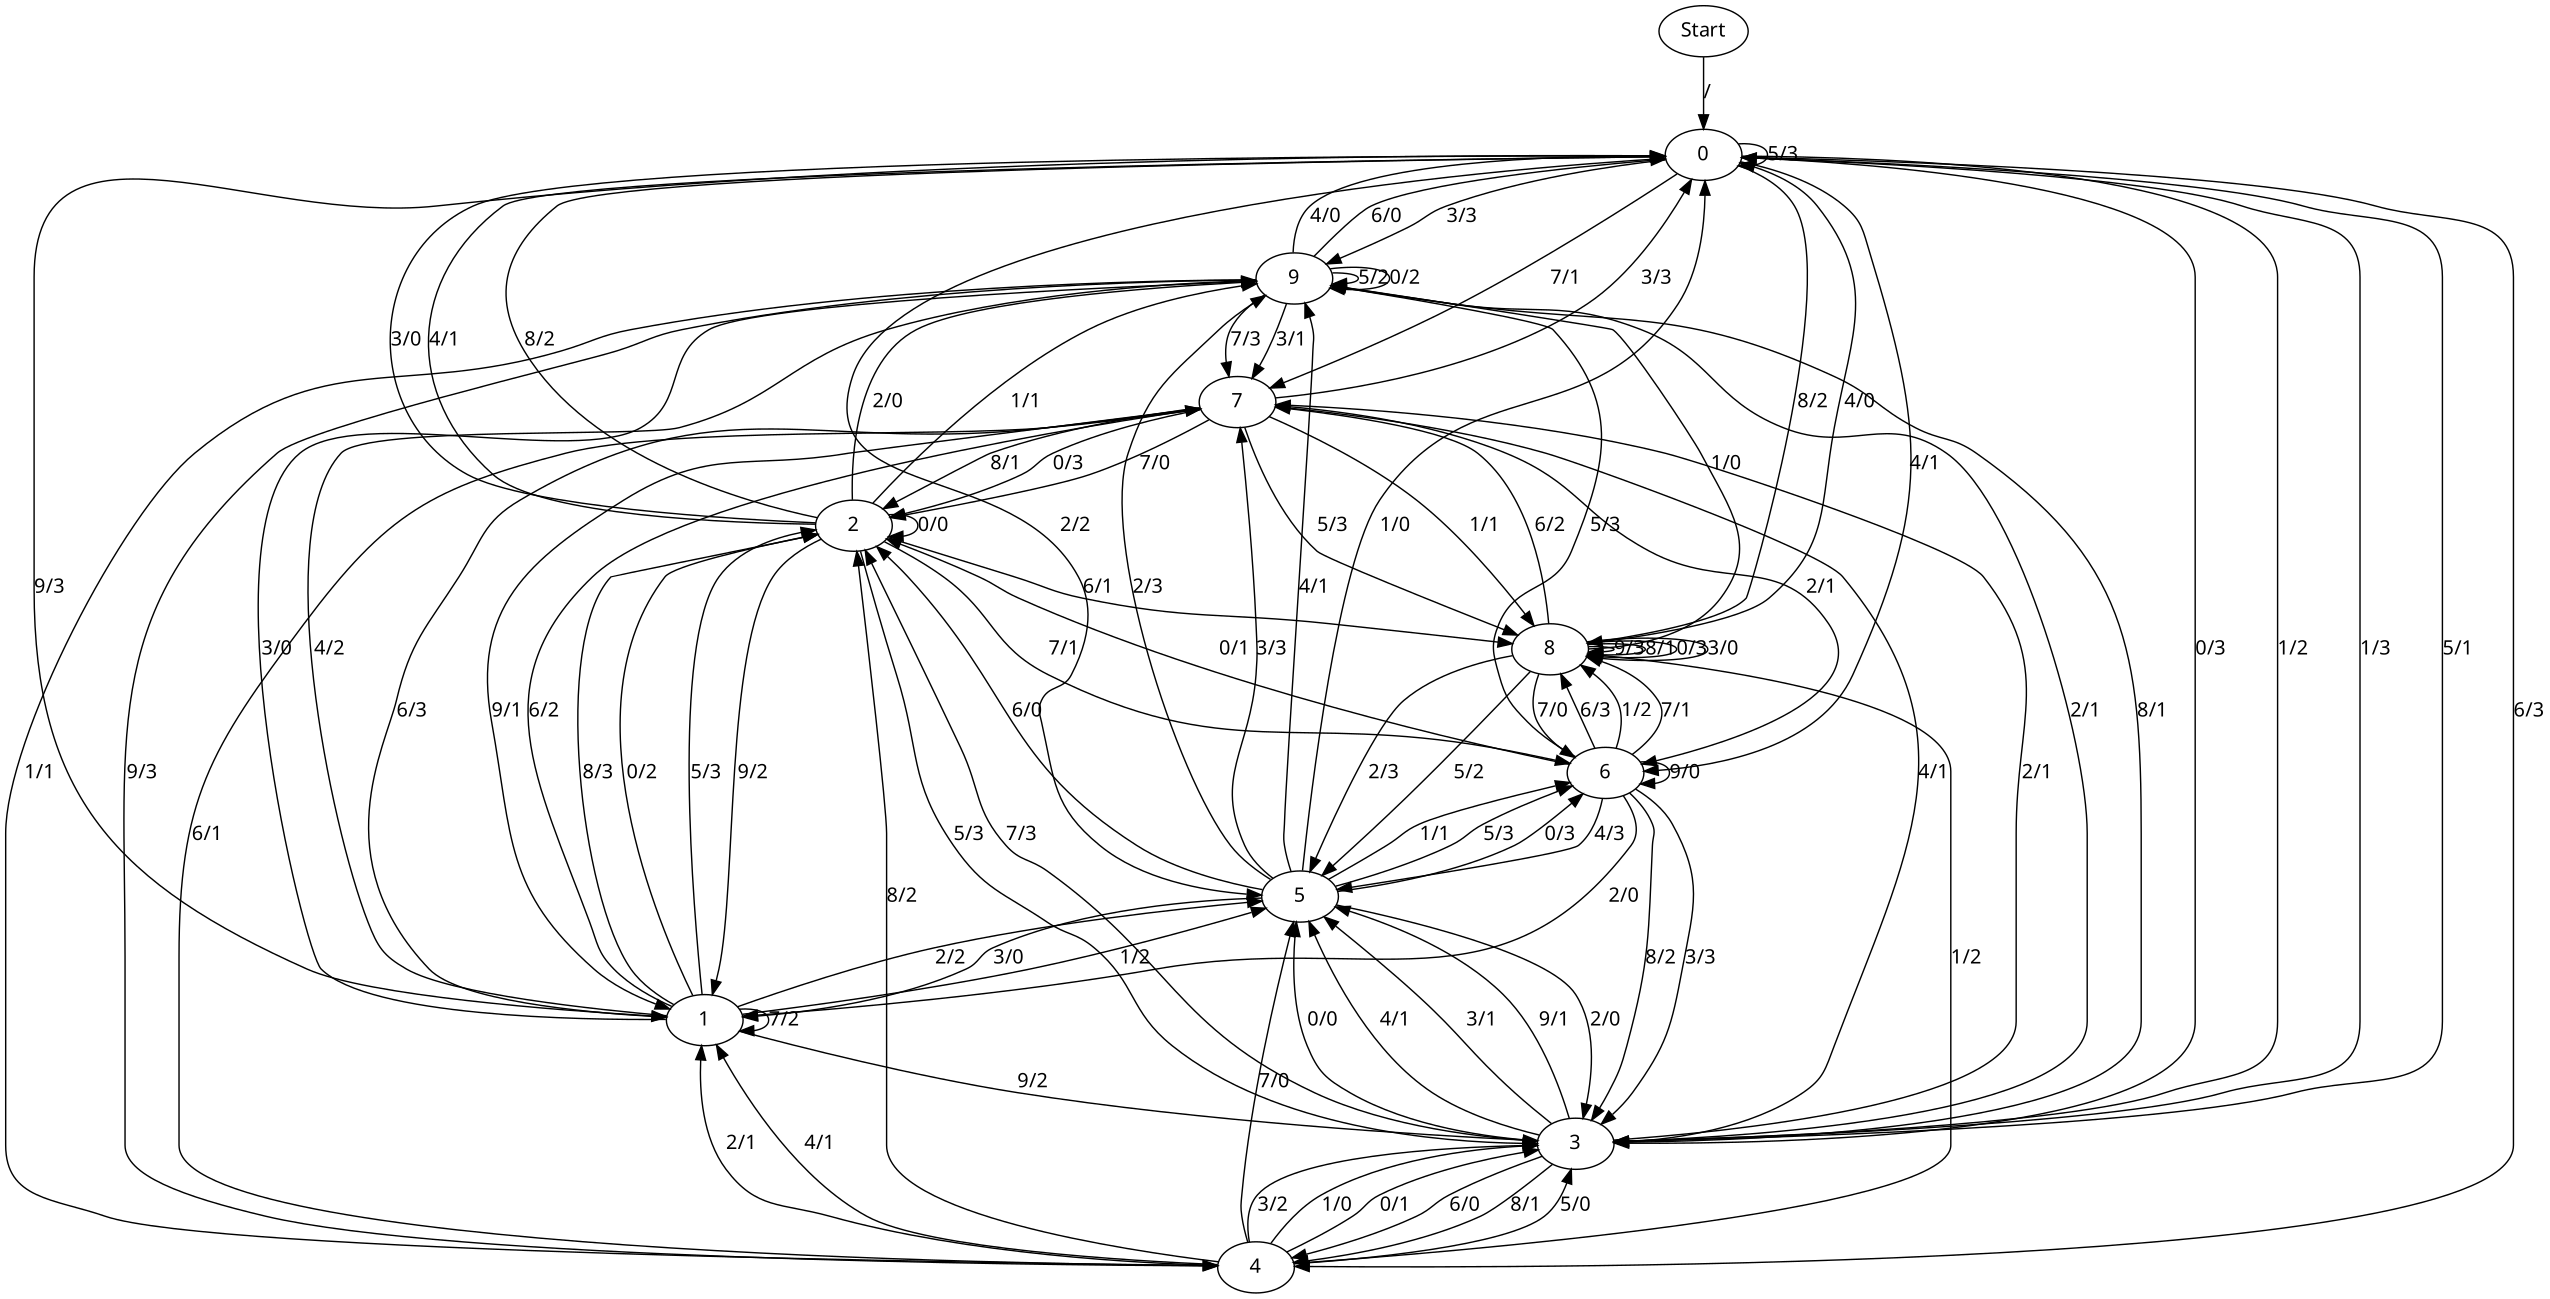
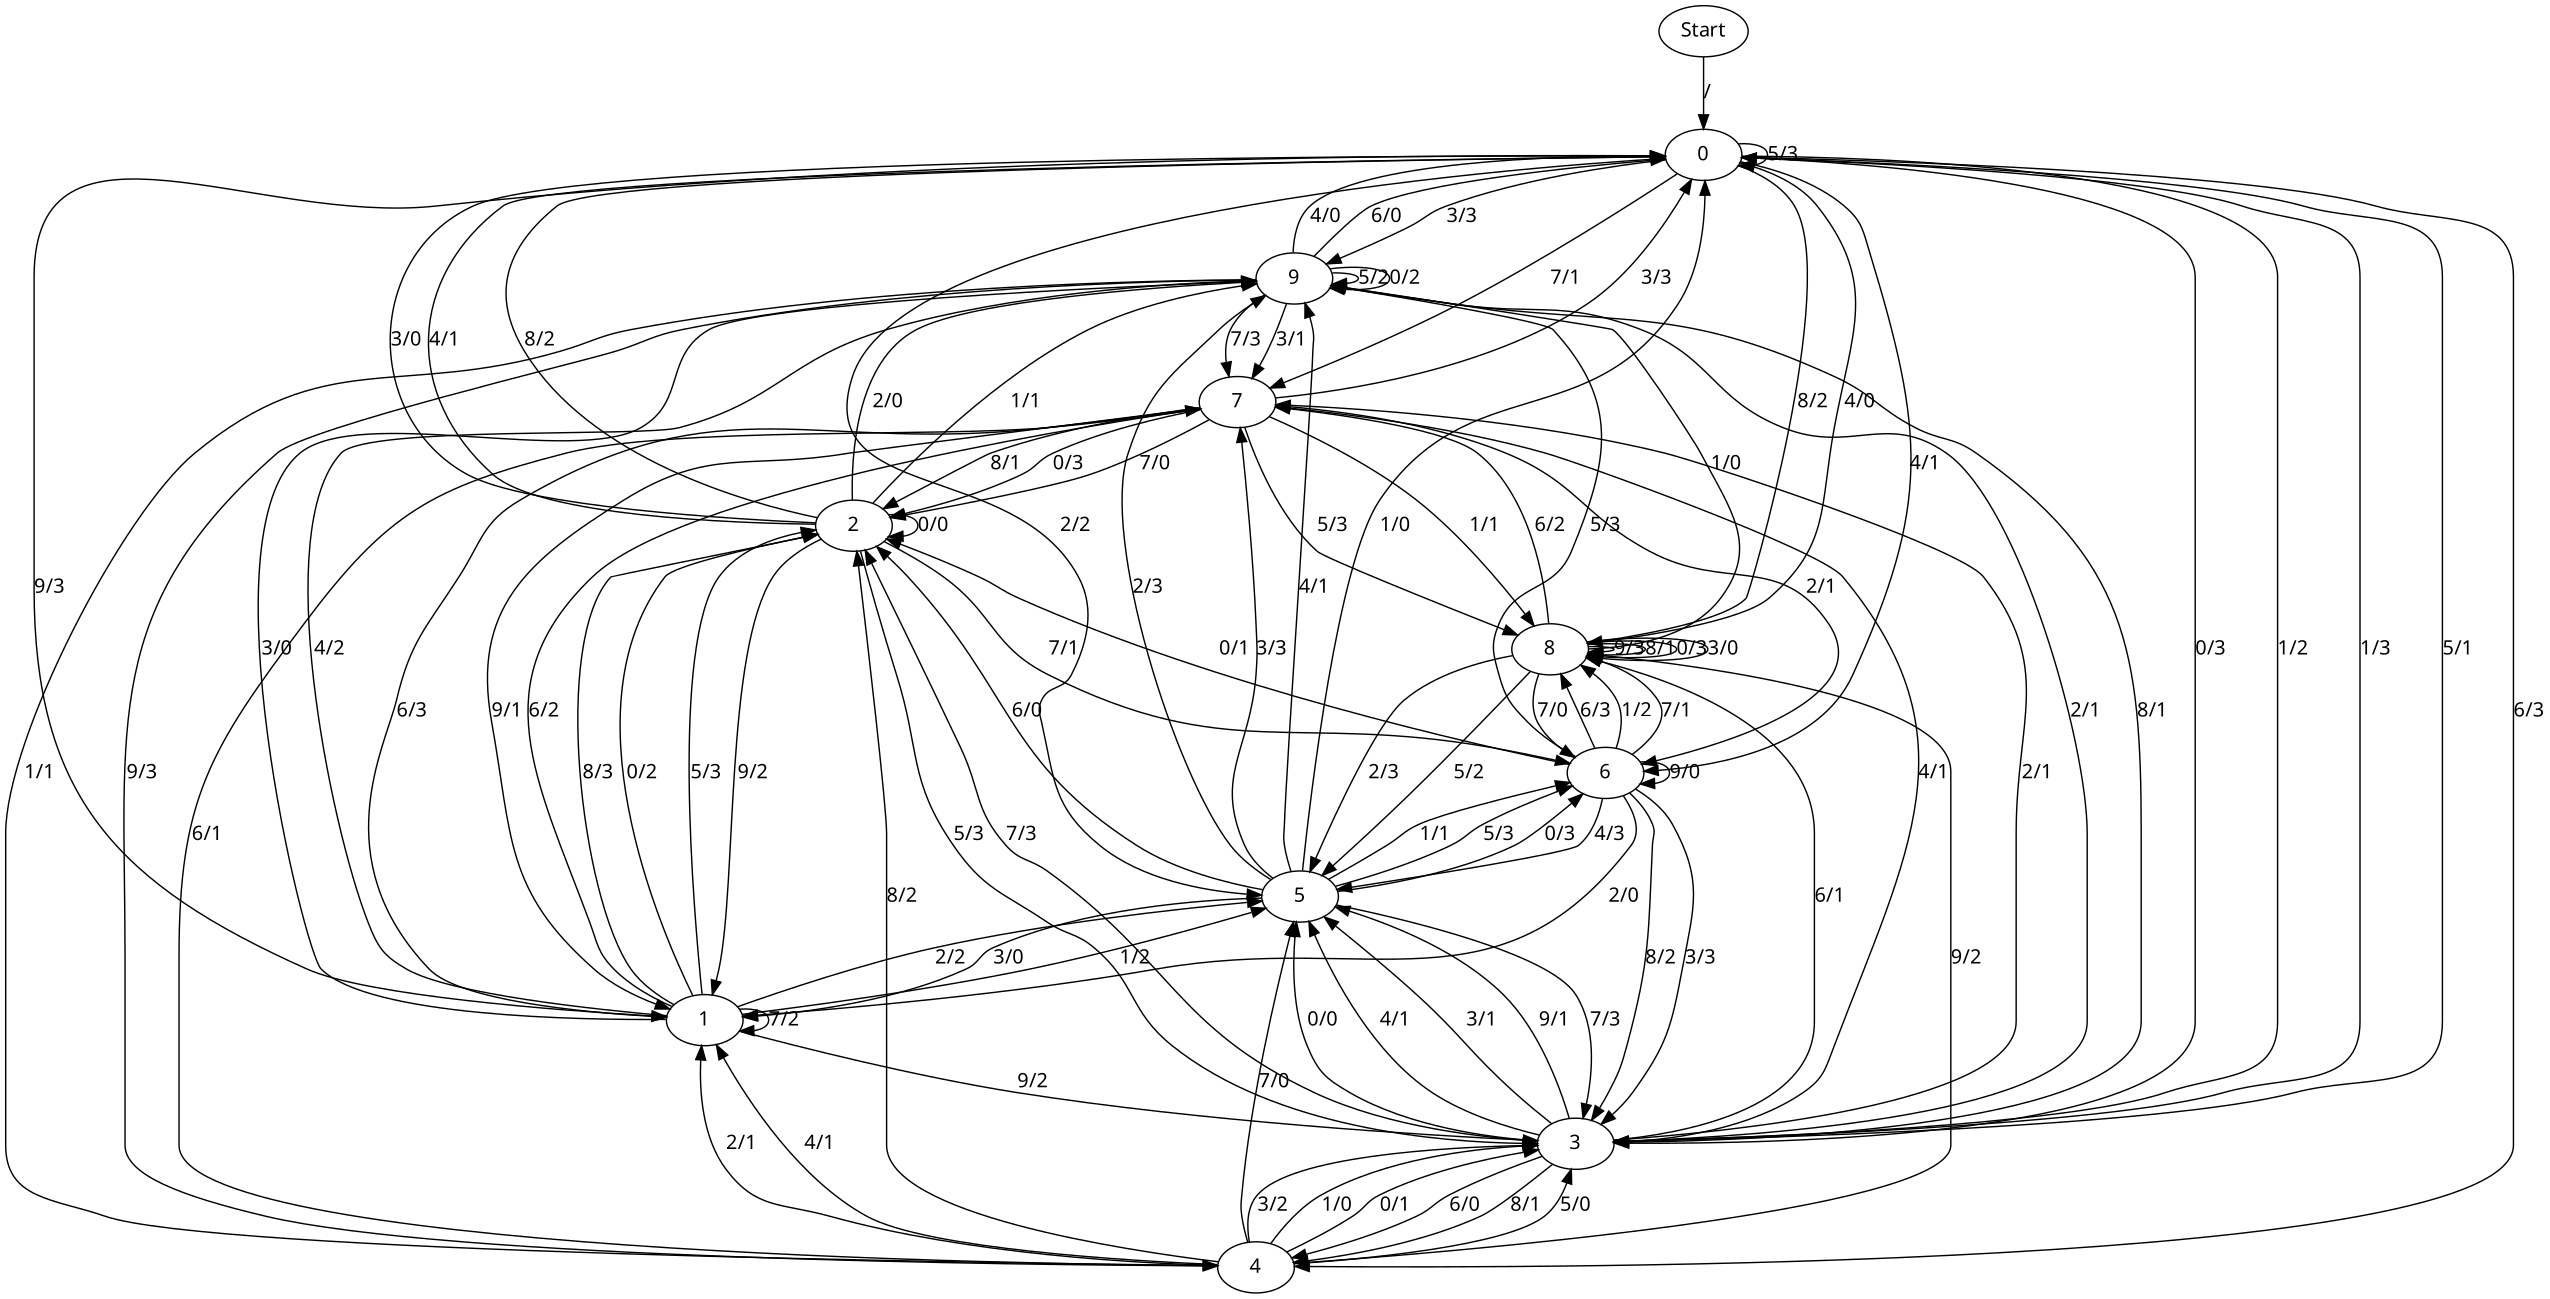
(1189, 614) -> (1814, 907)
(1966, 958) -> (1966, 958)
(1606, 1020) -> (1606, 1020)
